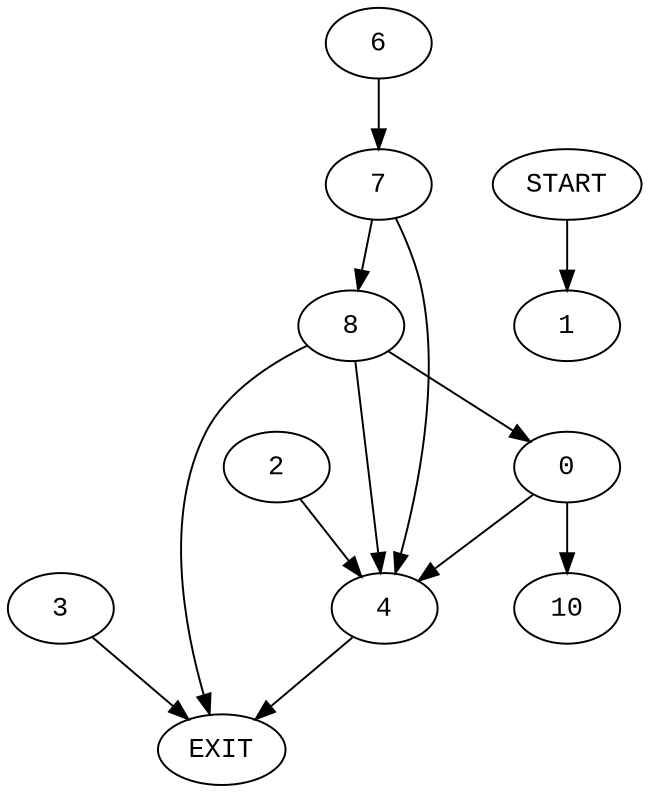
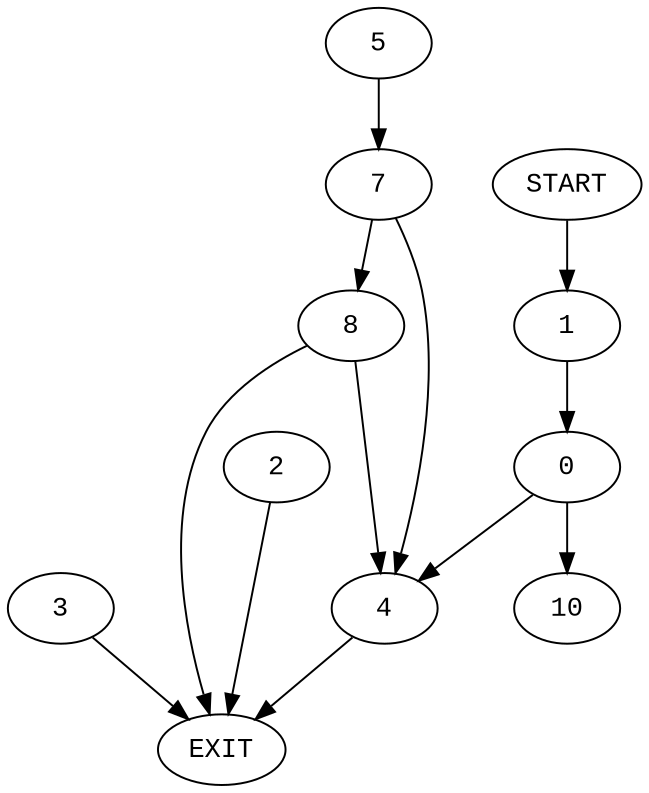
(379, 43) -> (379, 43)
(451, 391) -> (567, 387)
(325, 530) -> (251, 599)
